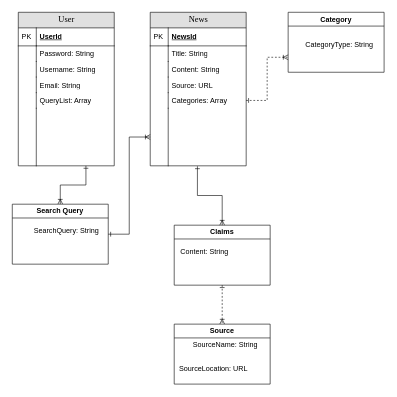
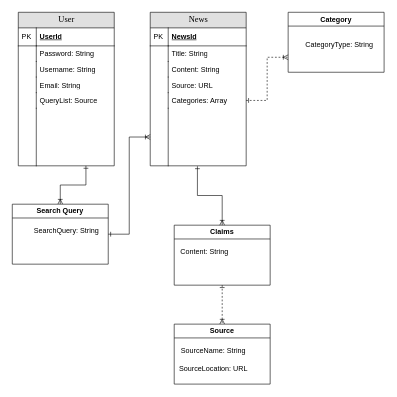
(69, 101) -> (71, 101)
(225, 345) -> (213, 351)
